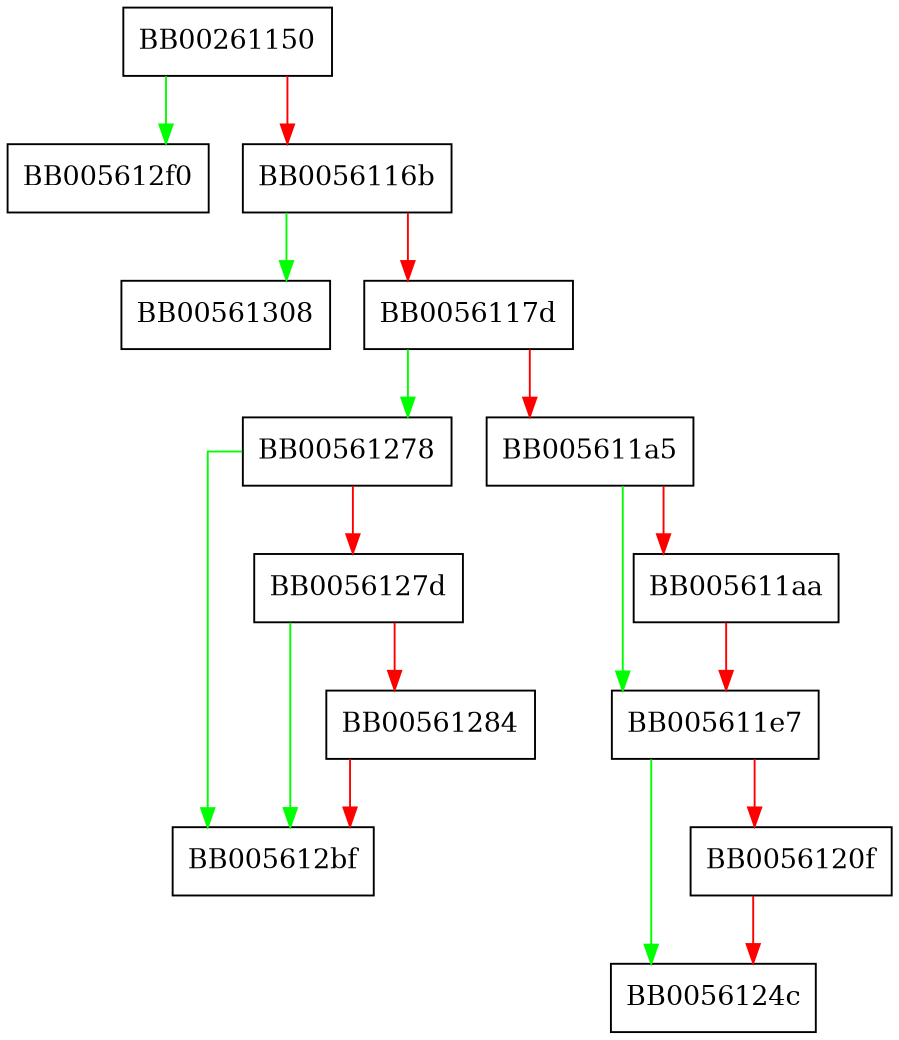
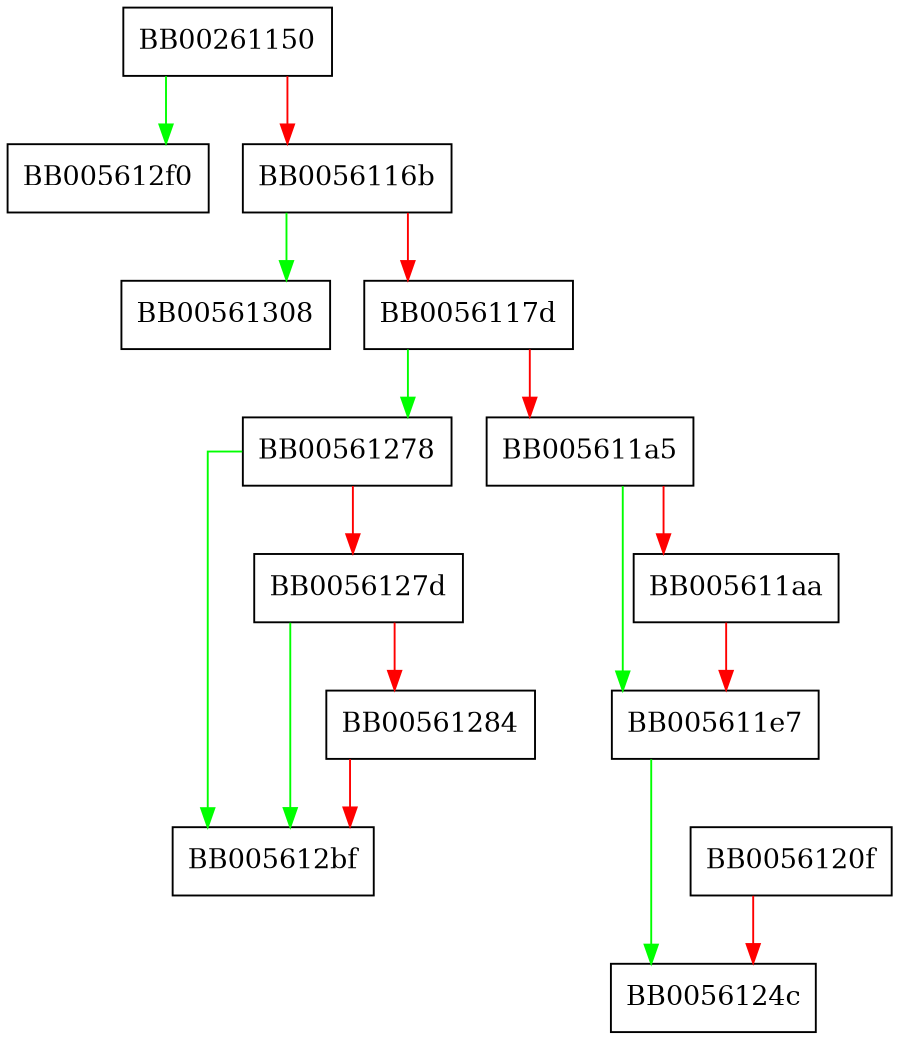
(755, 783) -> none
